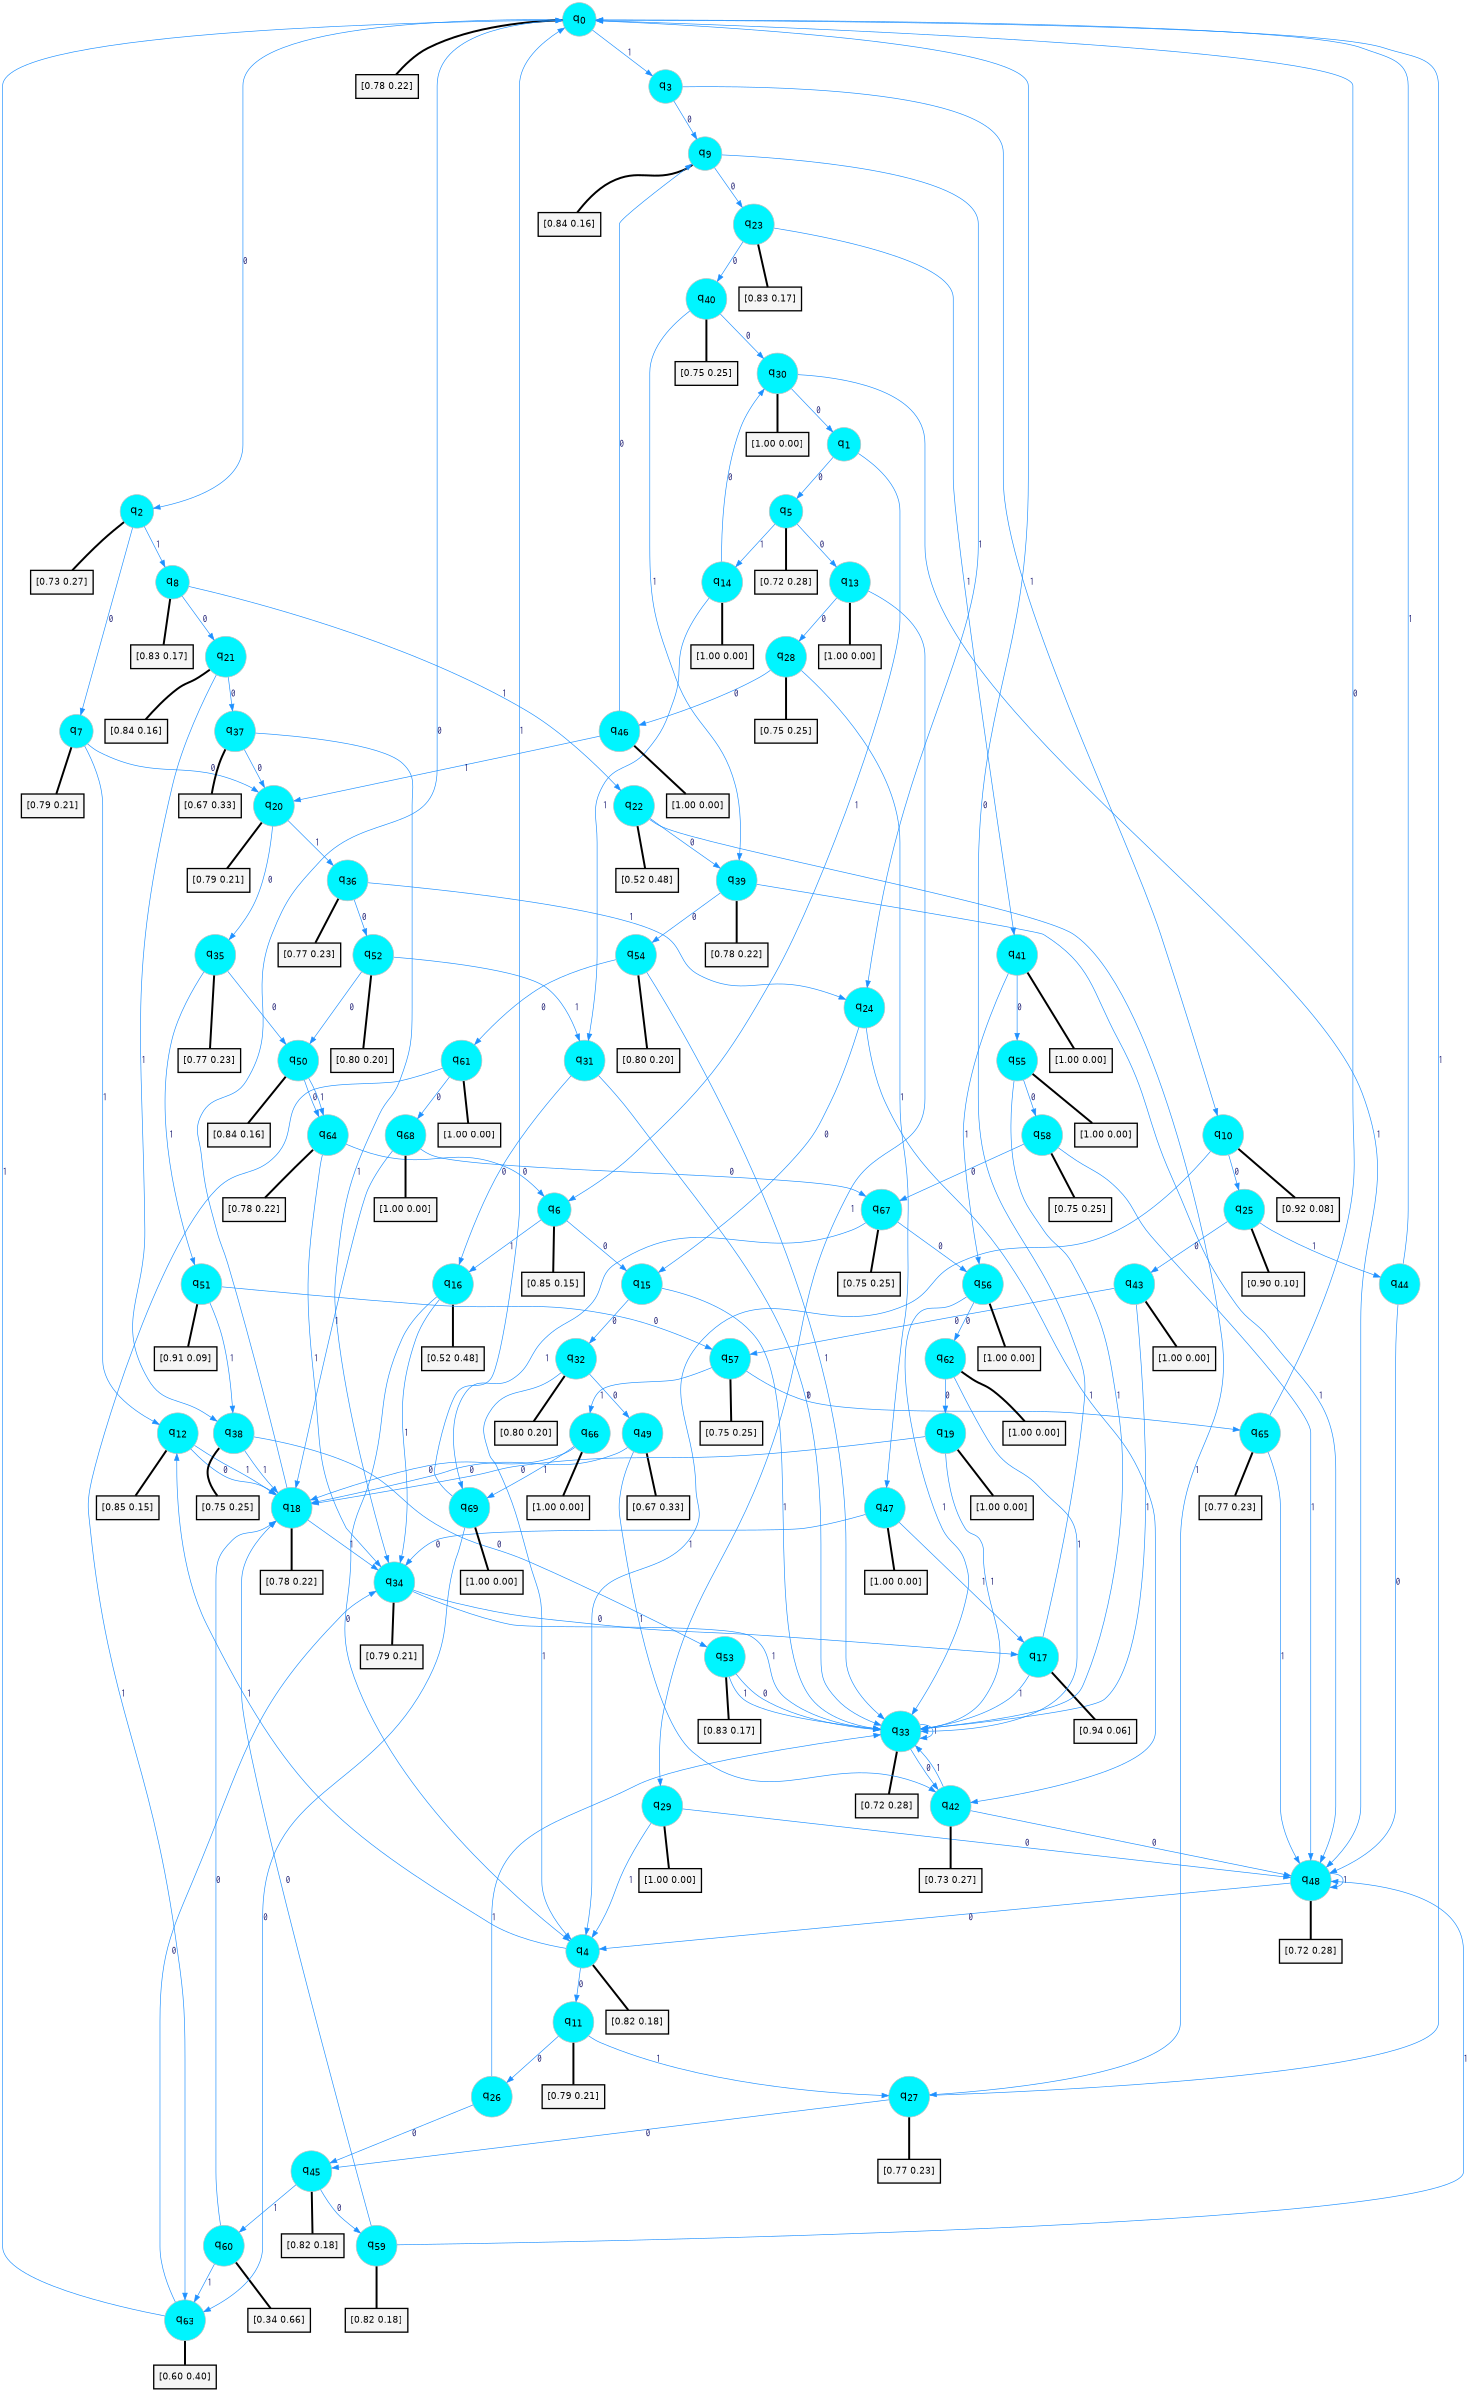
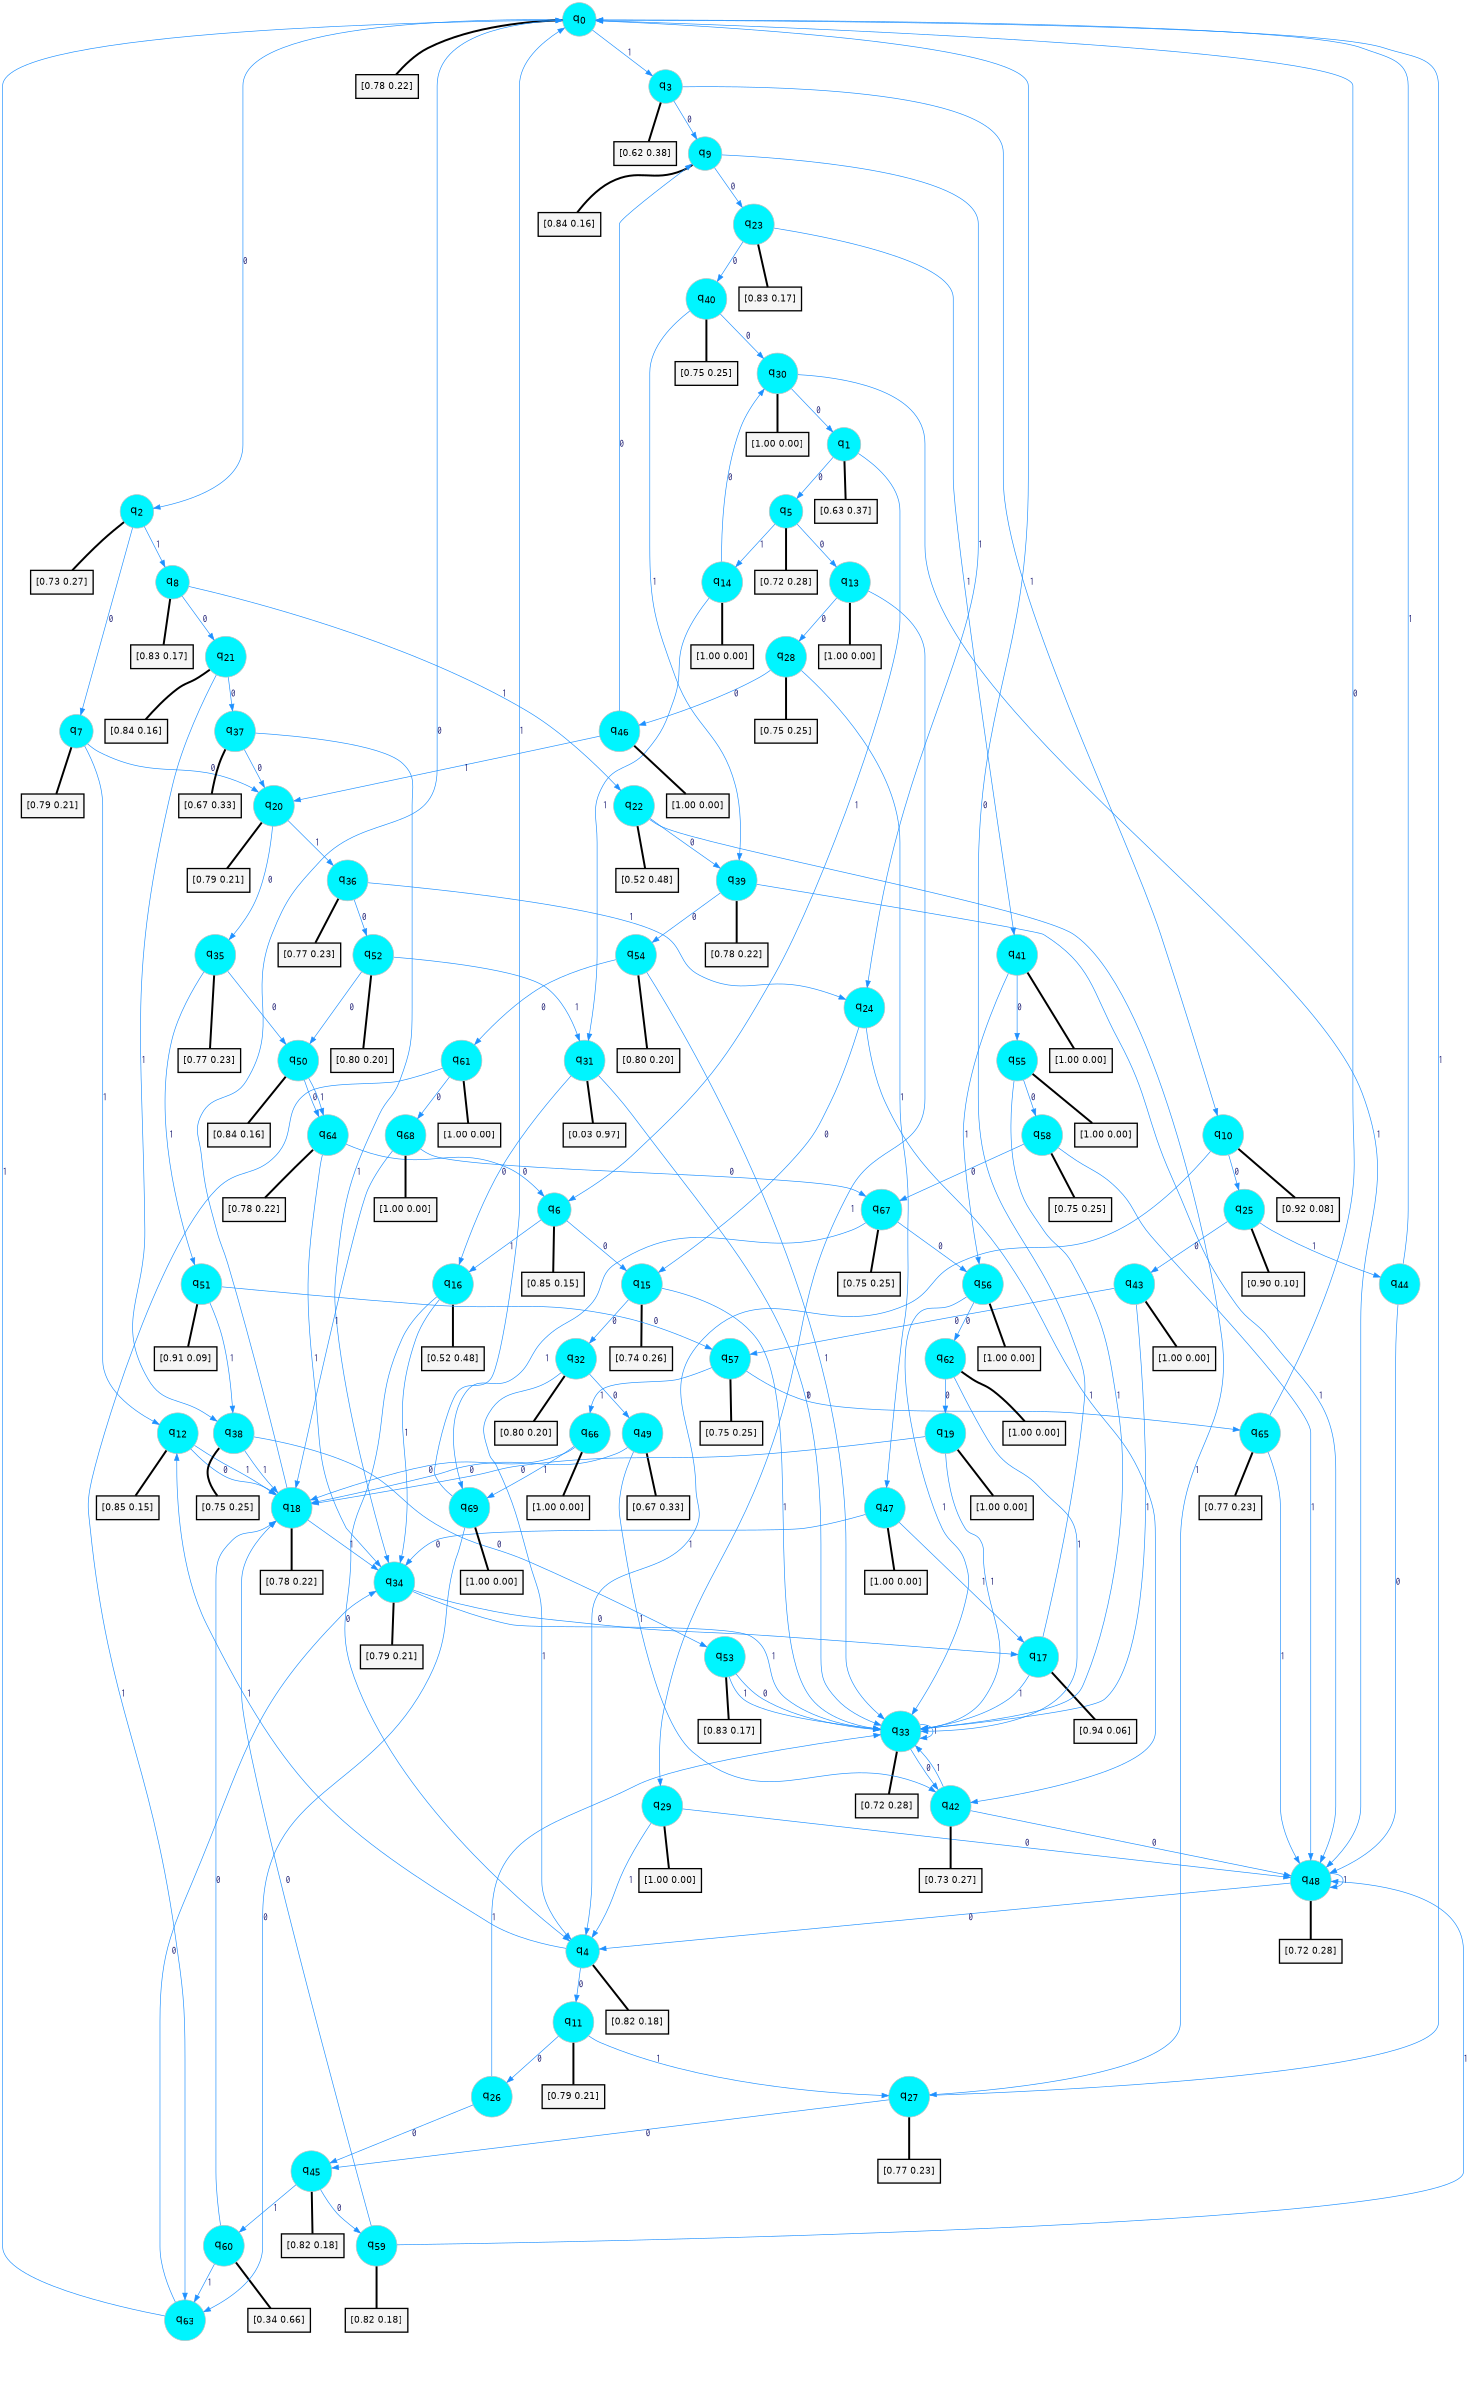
none -> (645, 154)
none -> (846, 511)
none -> (594, 1135)
none -> (641, 1359)
(185, 2377) -> none
